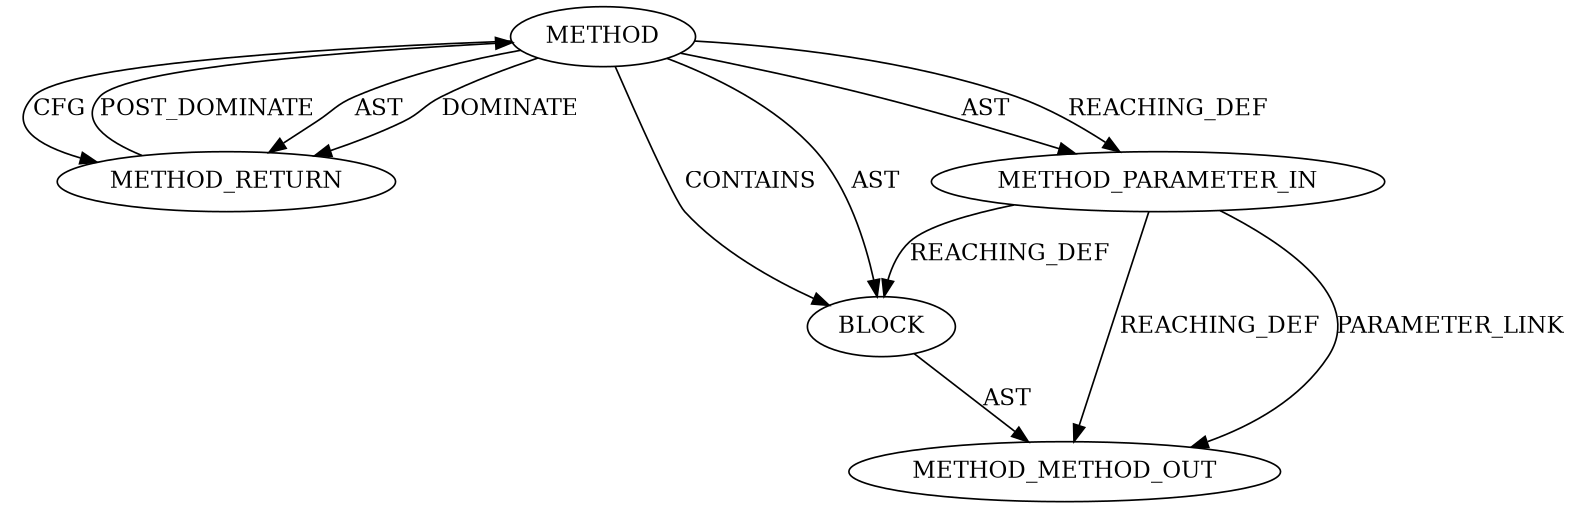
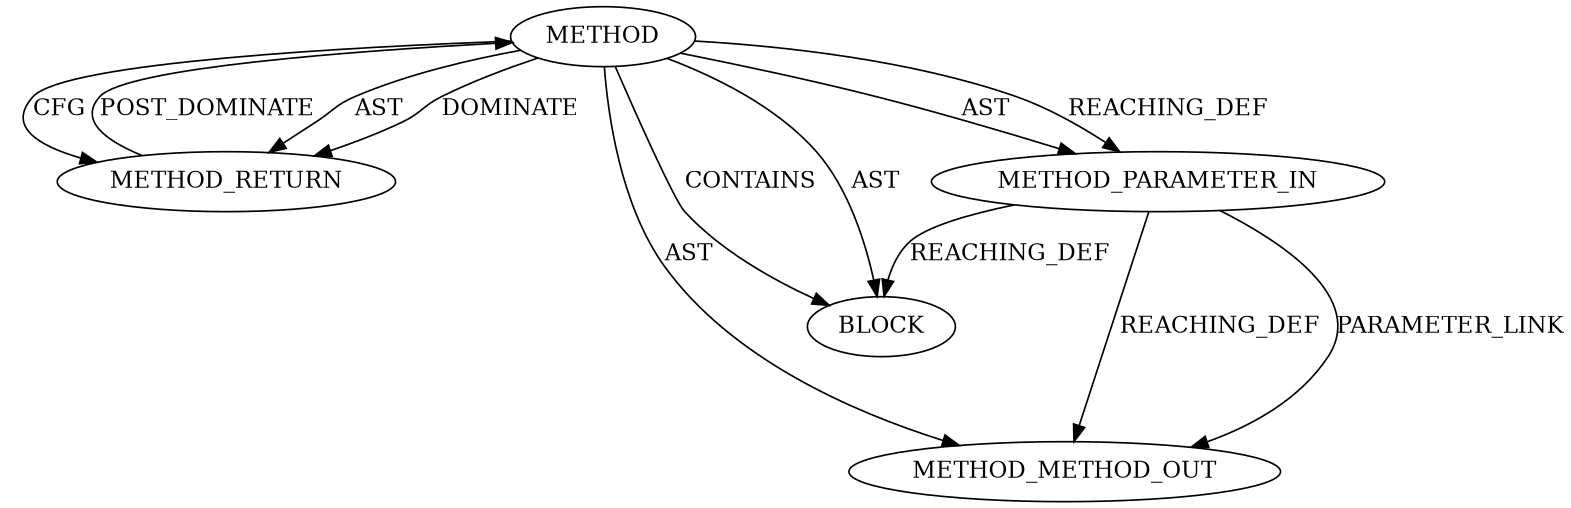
(965, 393) -> (706, 312)
